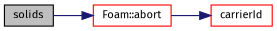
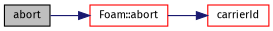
(29, 16) -> (27, 16)
